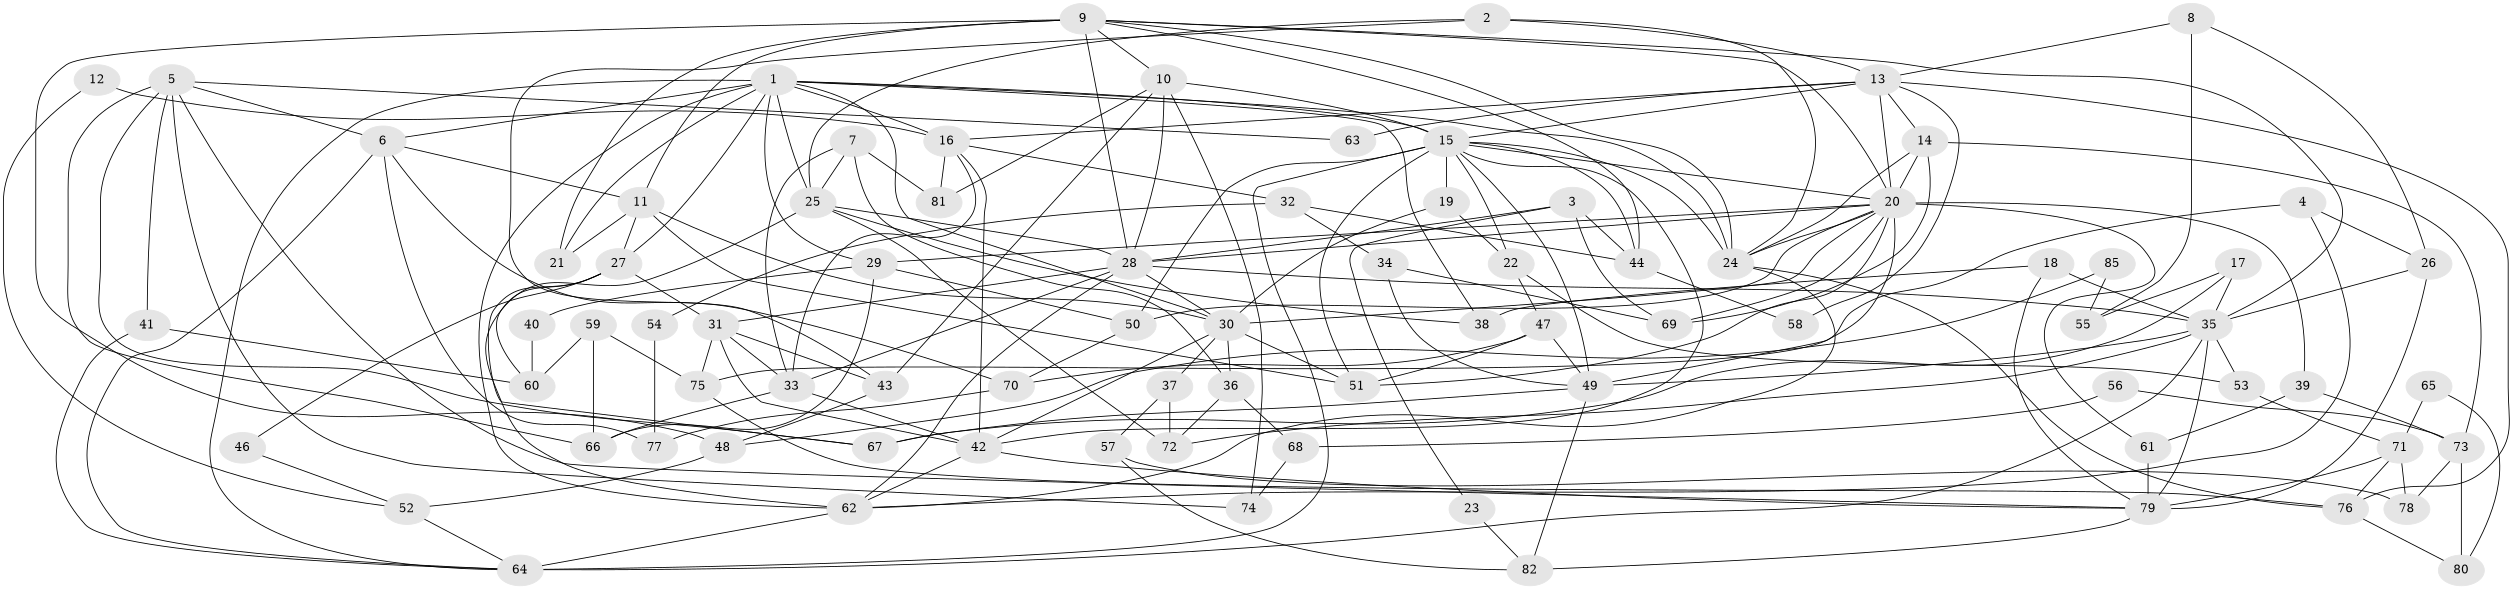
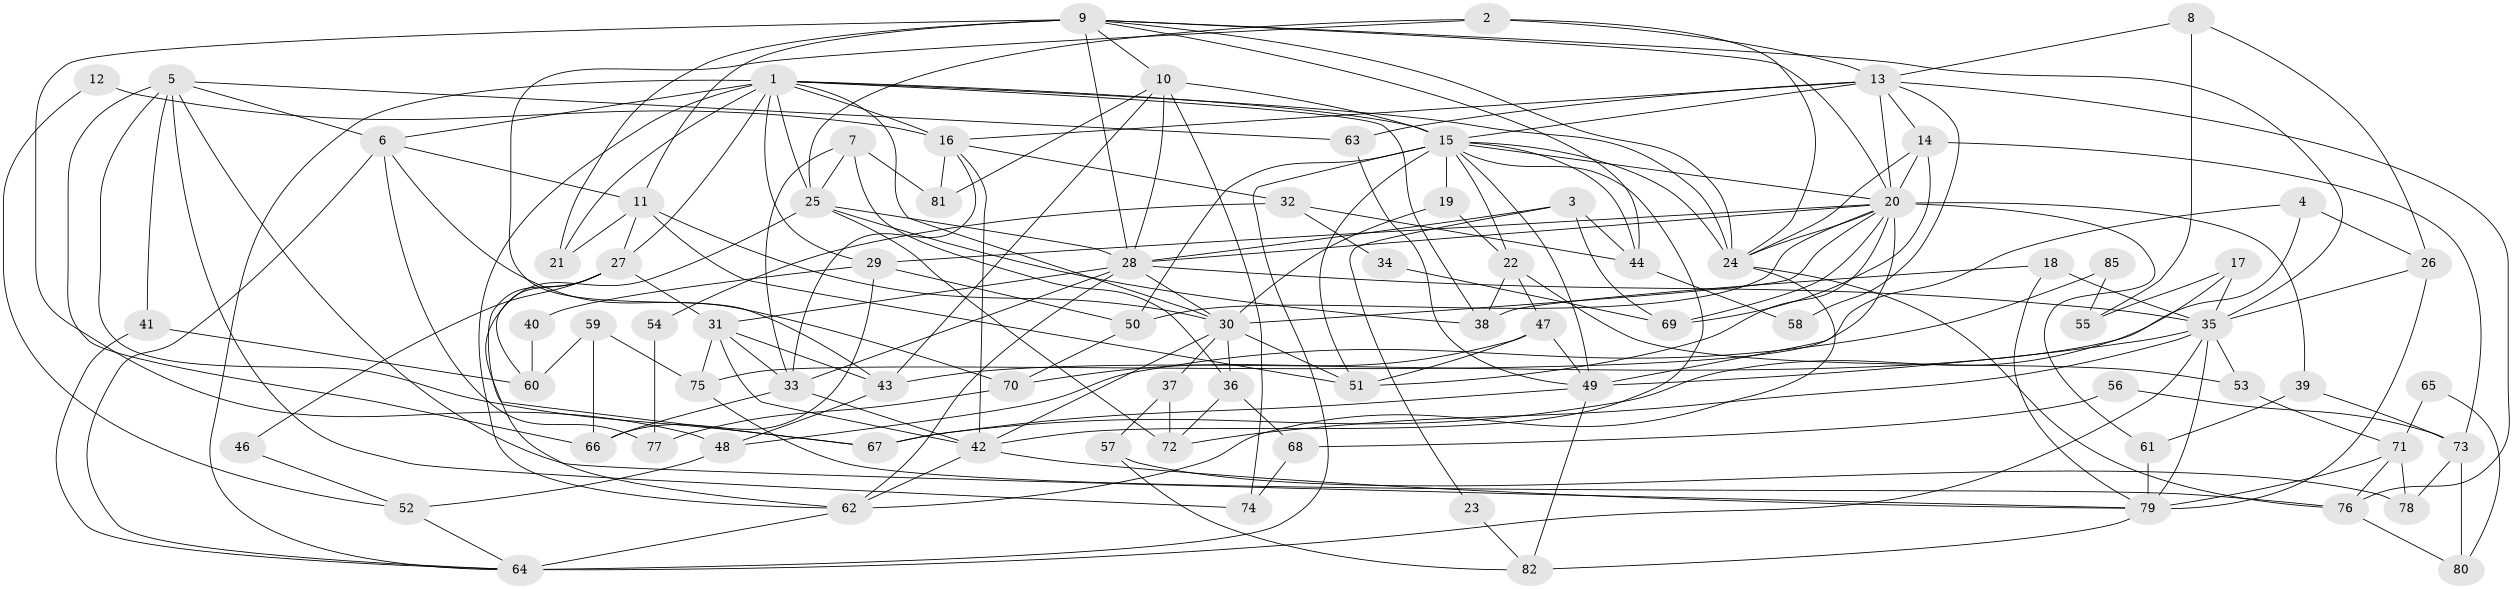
none -> (1497, 294)
(1429, 345) -> (1430, 296)
(2004, 483) -> (1630, 370)
